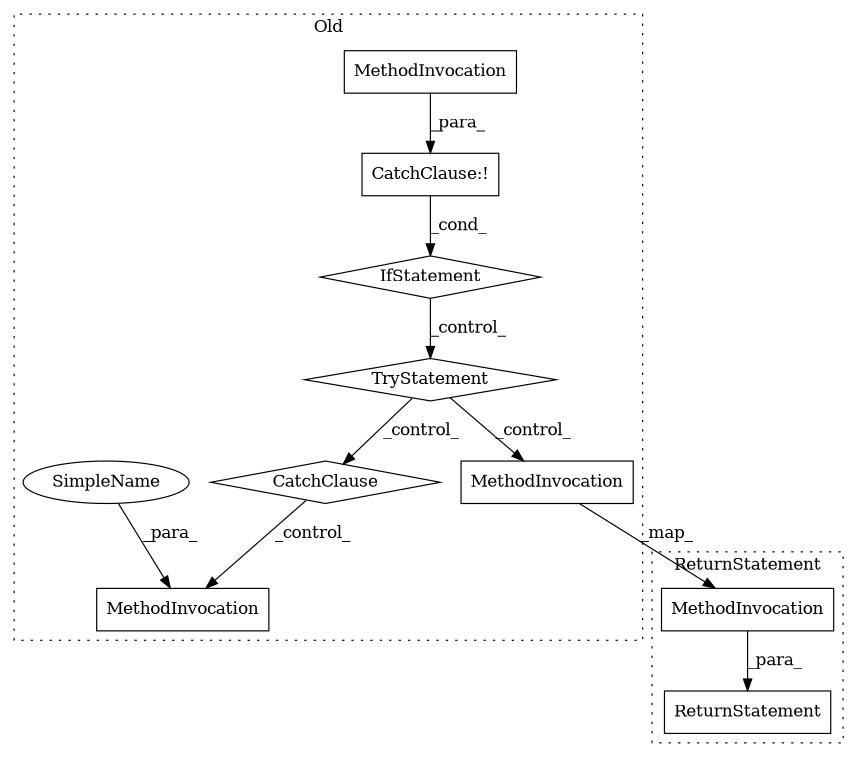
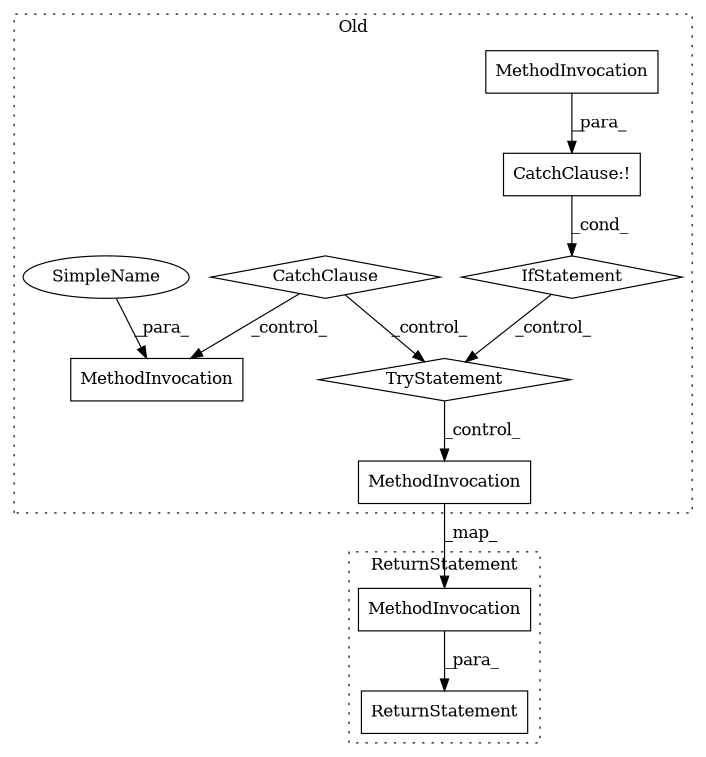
(382, 427) -> (380, 324)
